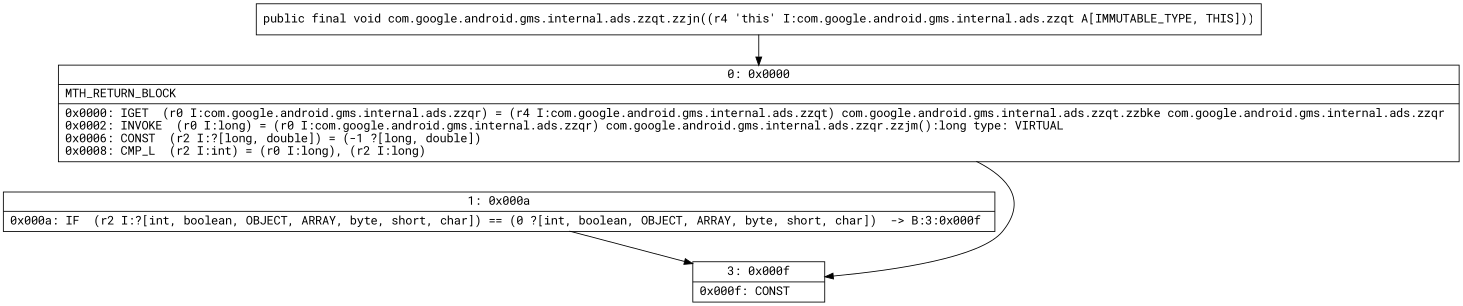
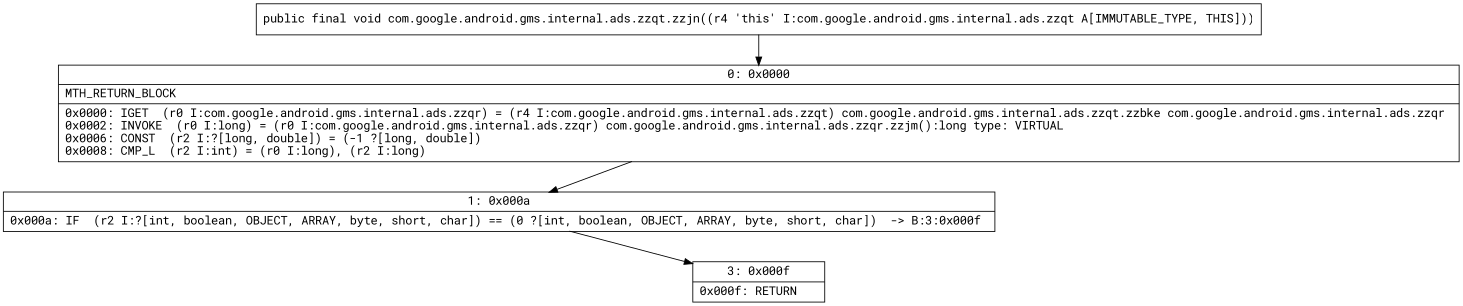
(965, 252) -> (595, 175)
(755, 292) -> (759, 292)
